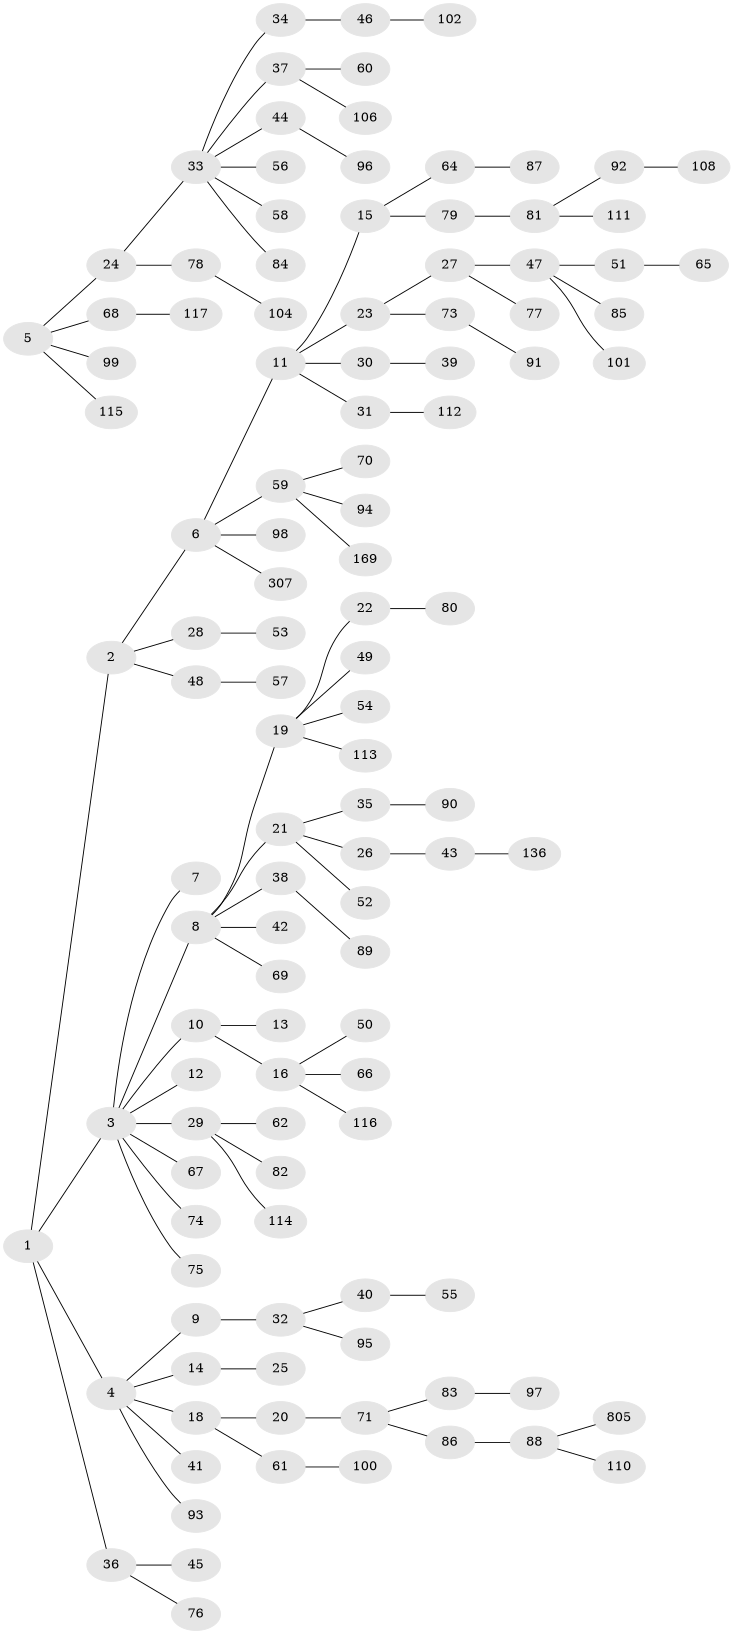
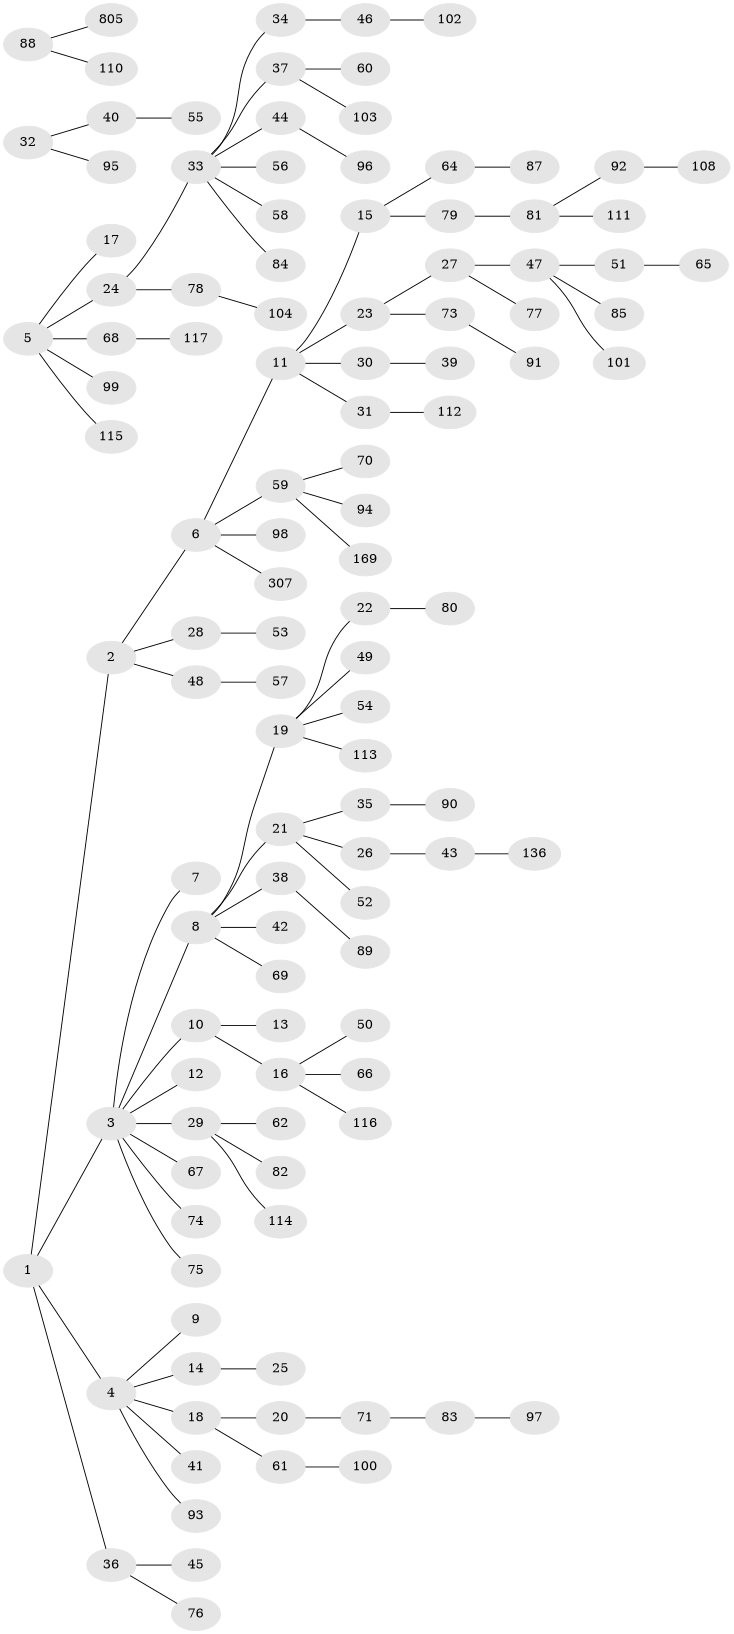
(365, 118) -> (365, 118)
none -> (111, 241)
(239, 1320) -> none
(450, 1442) -> none
